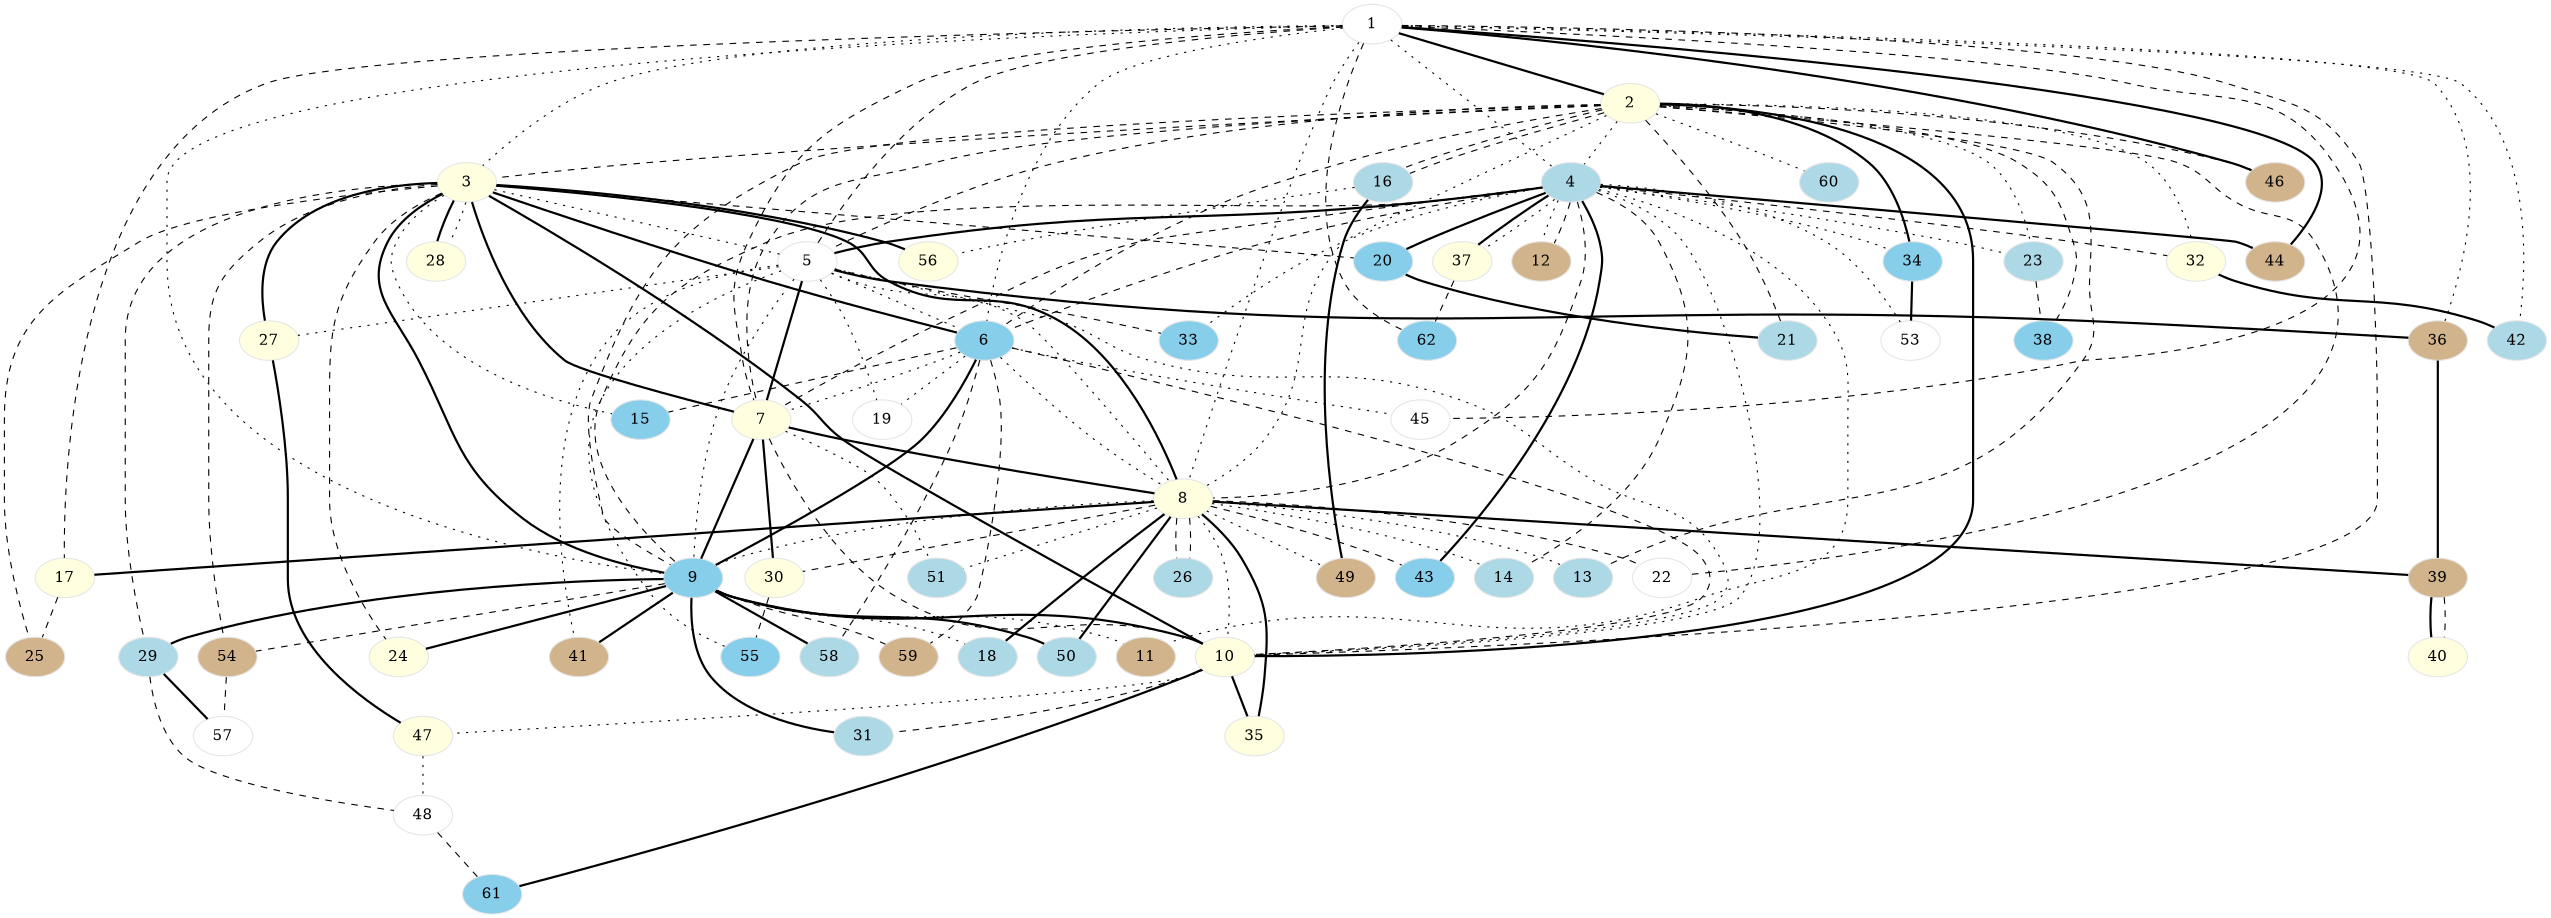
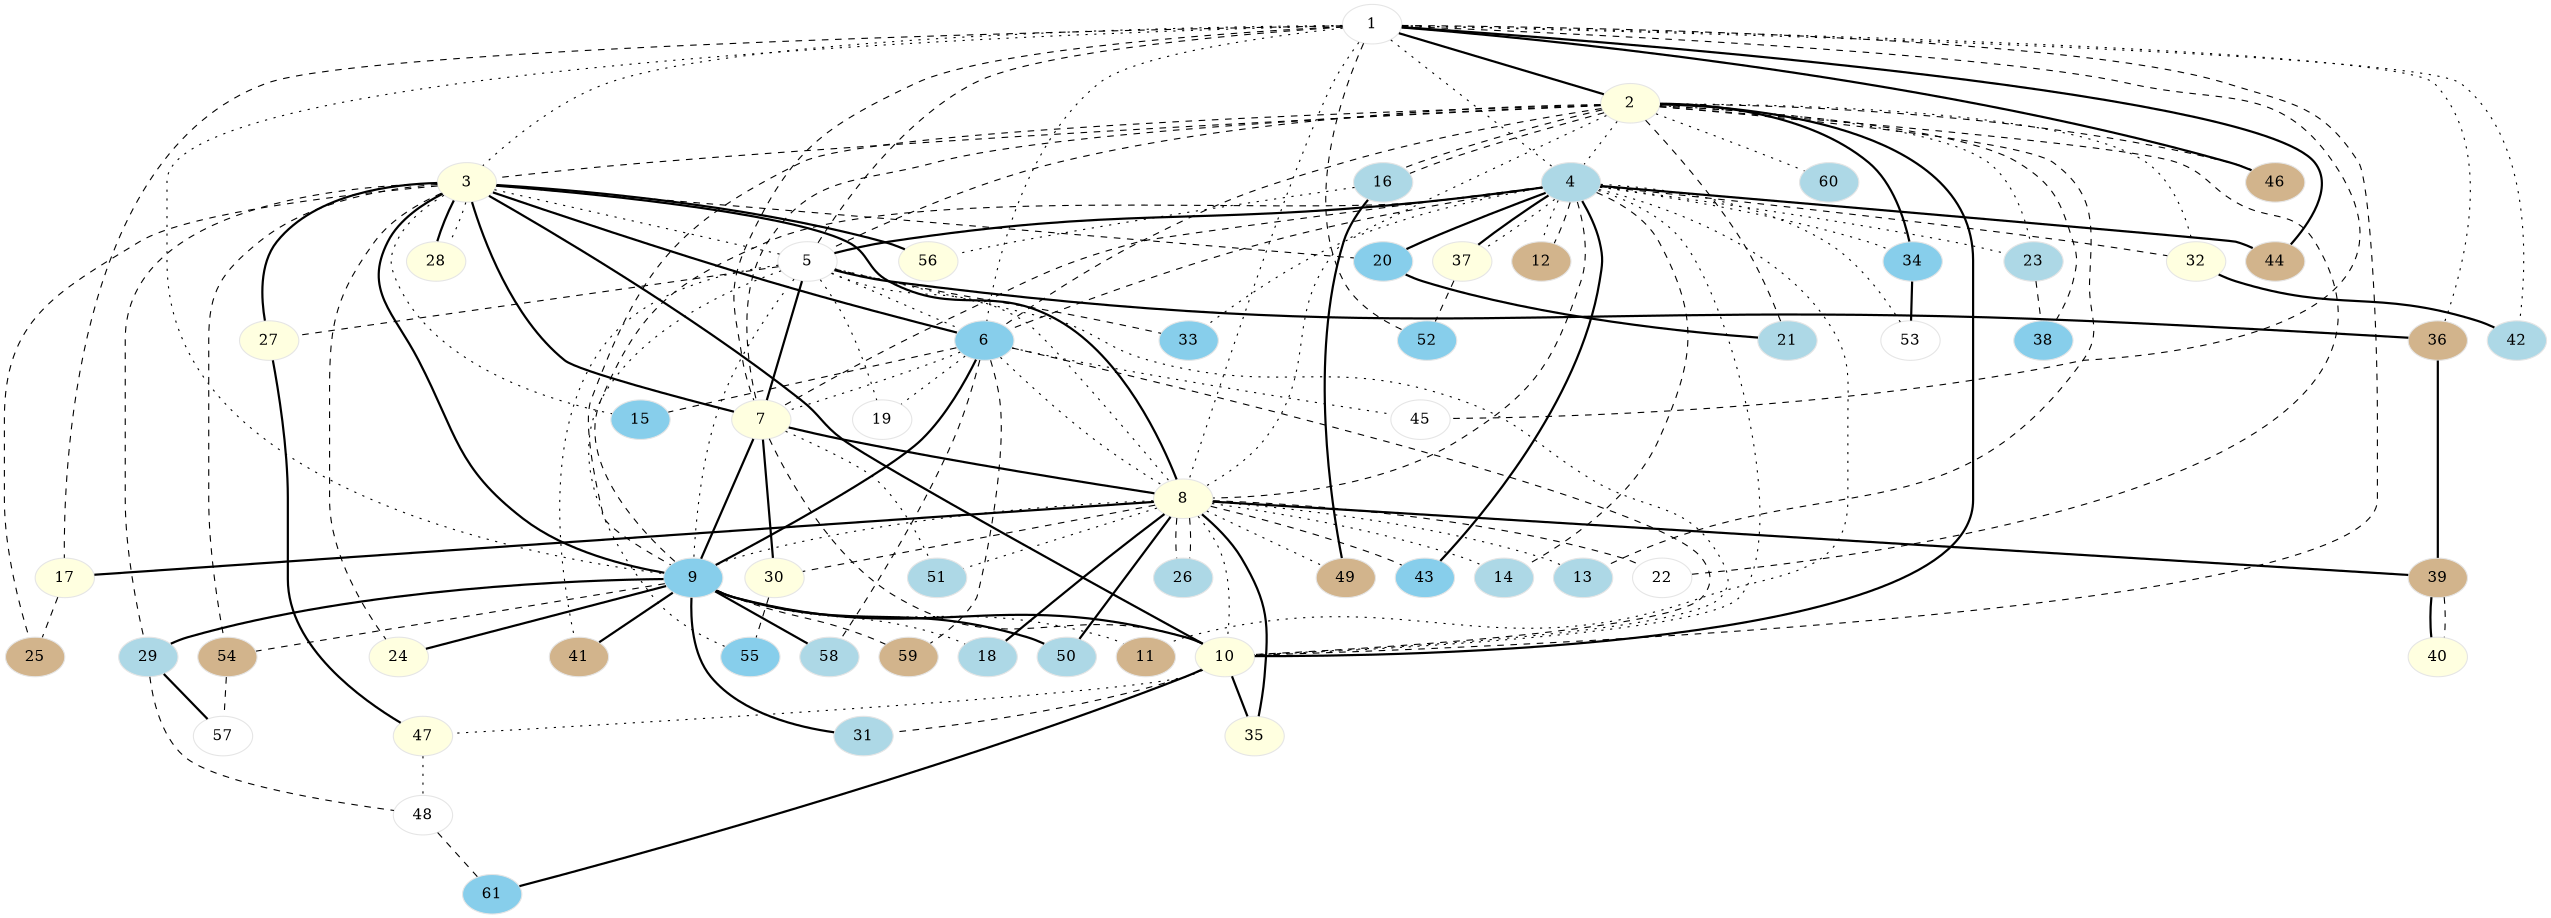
(538, 301) -> (538, 301)
(1427, 341) -> (1427, 341)
